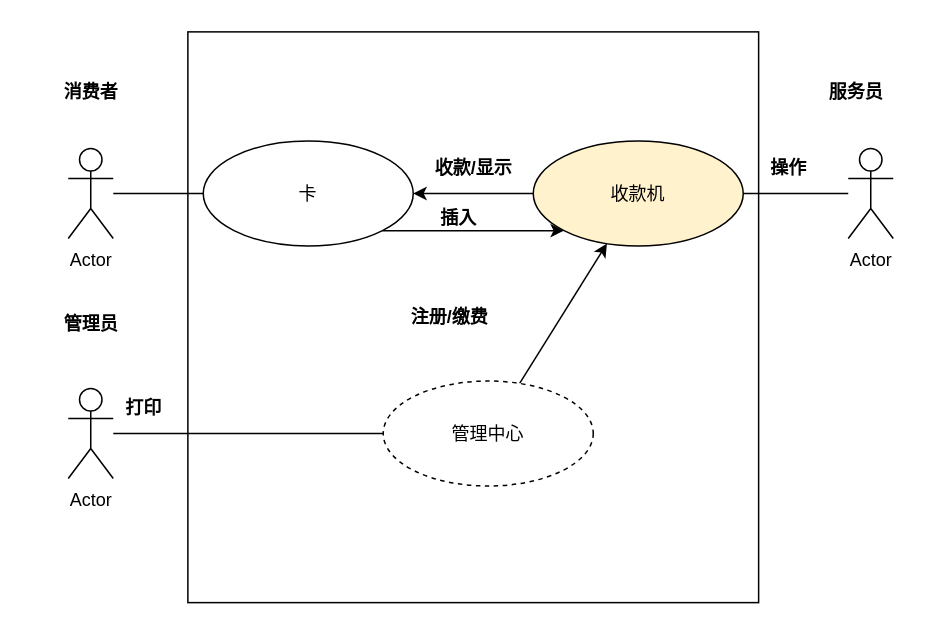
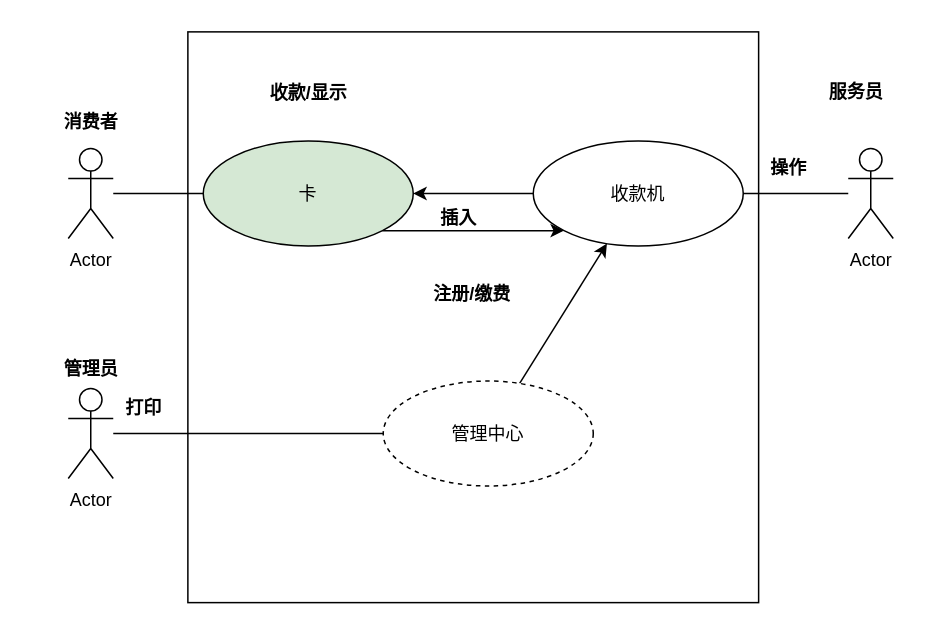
(91, 92) -> (91, 122)
(473, 168) -> (308, 93)
(308, 194) -> (308, 194)
(638, 194) -> (638, 194)
(449, 317) -> (472, 295)
(91, 324) -> (91, 369)
